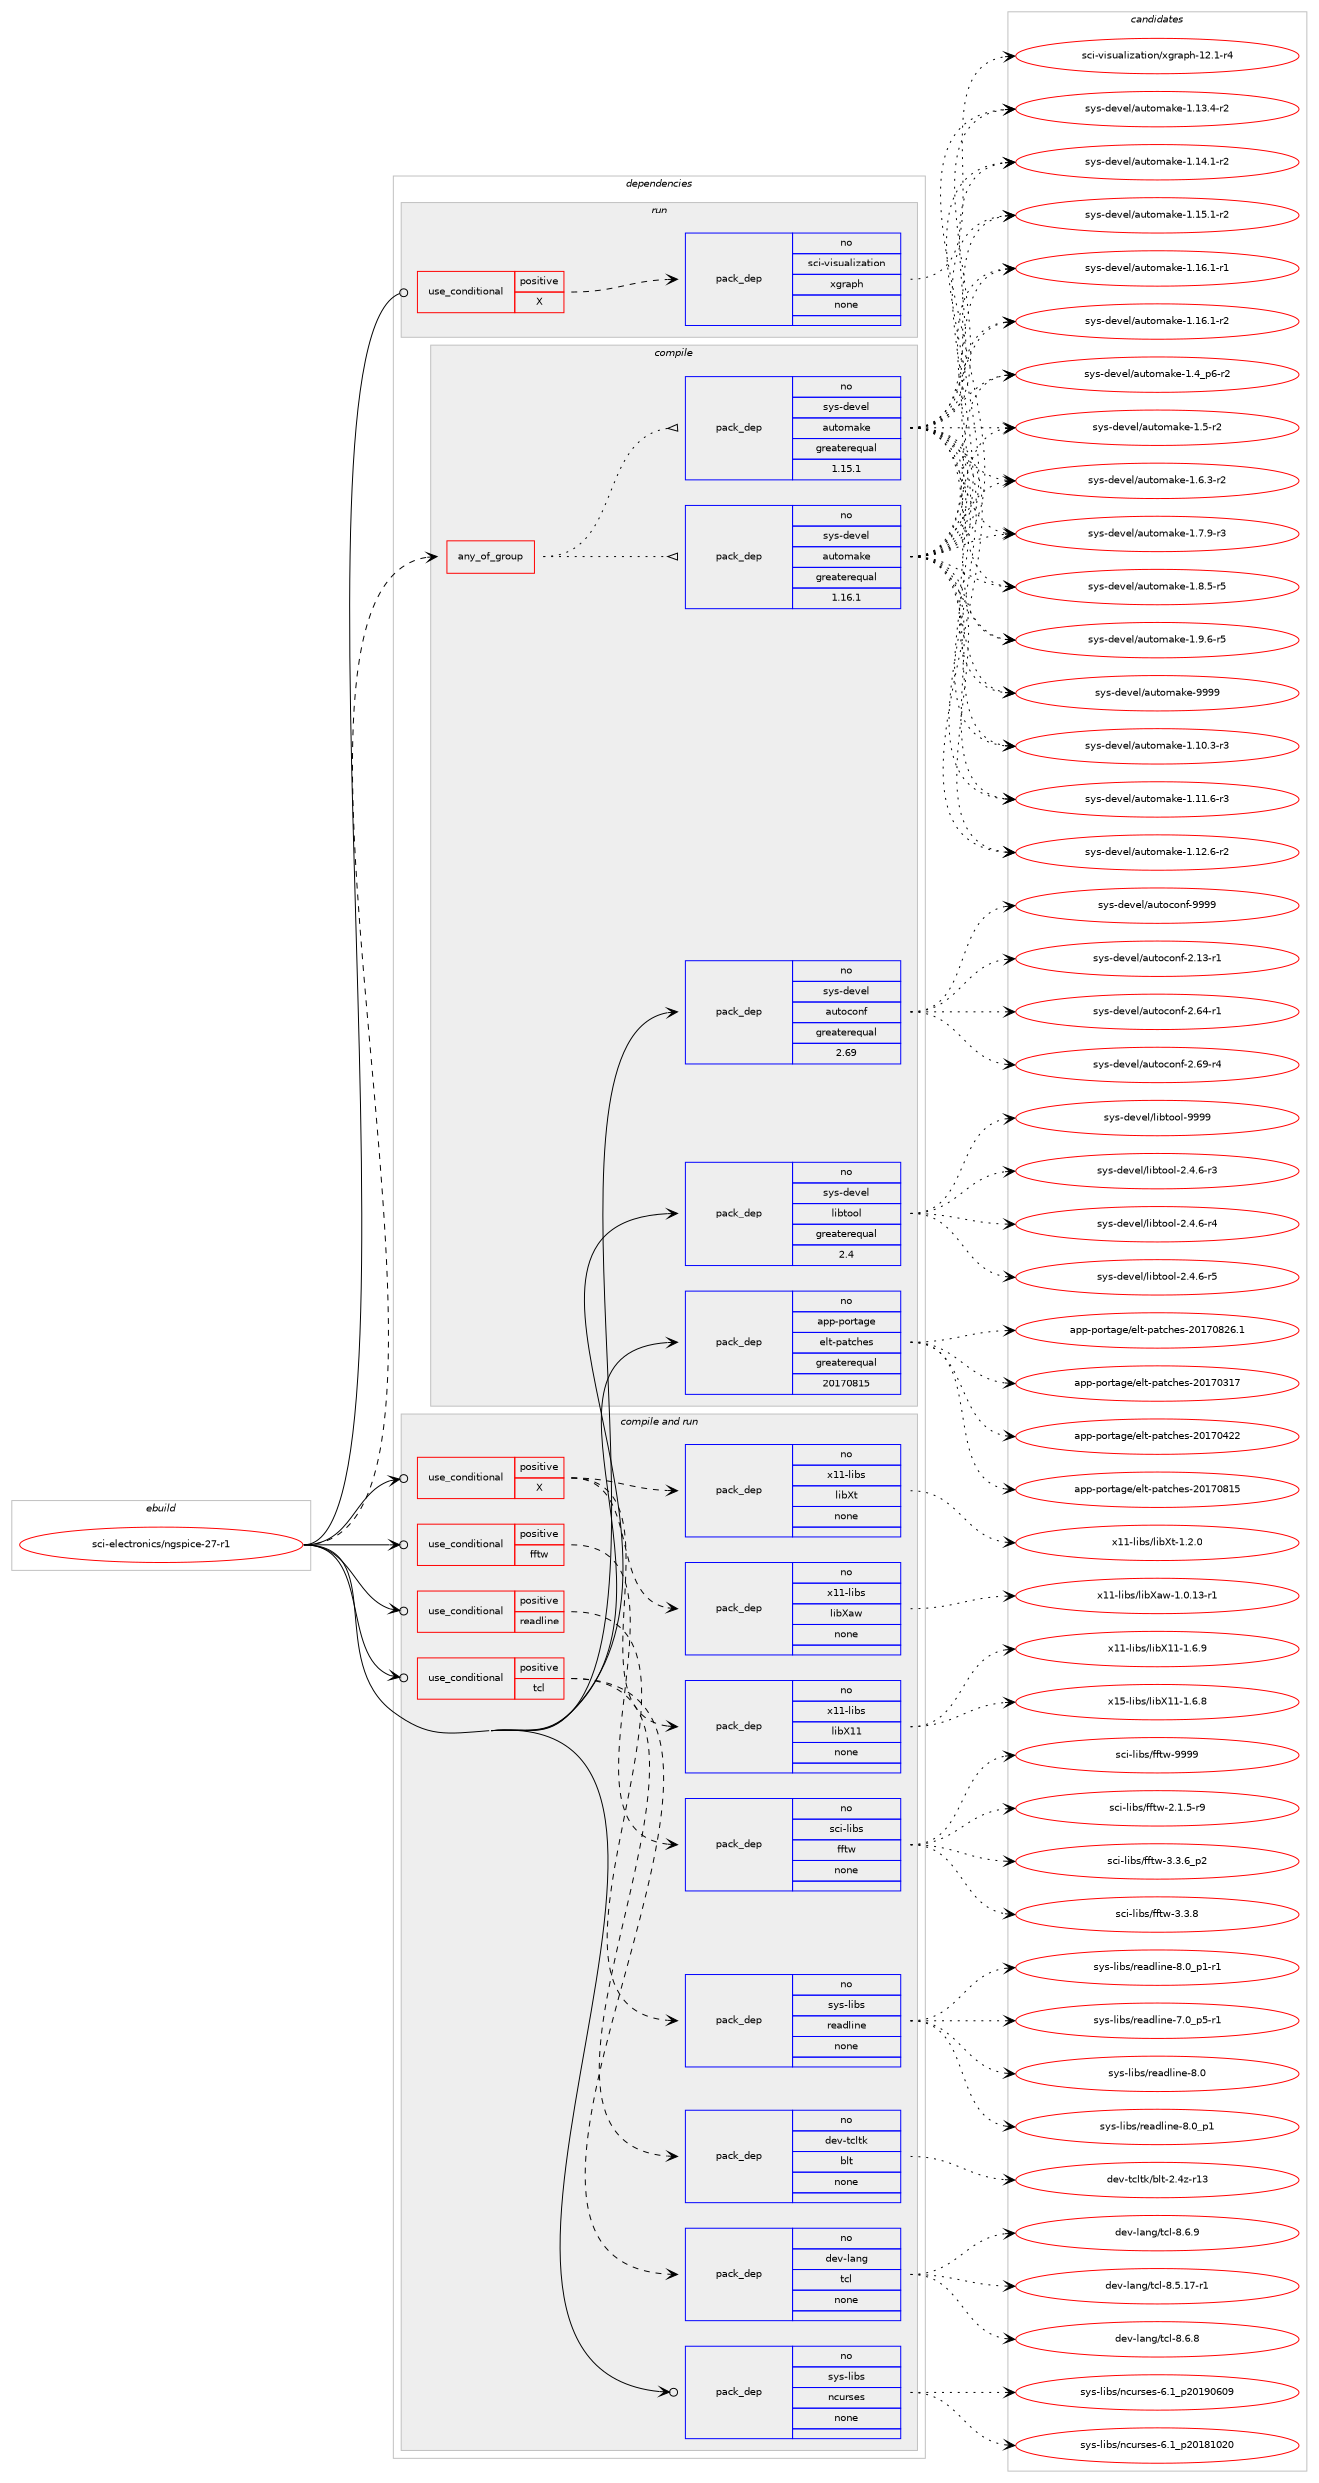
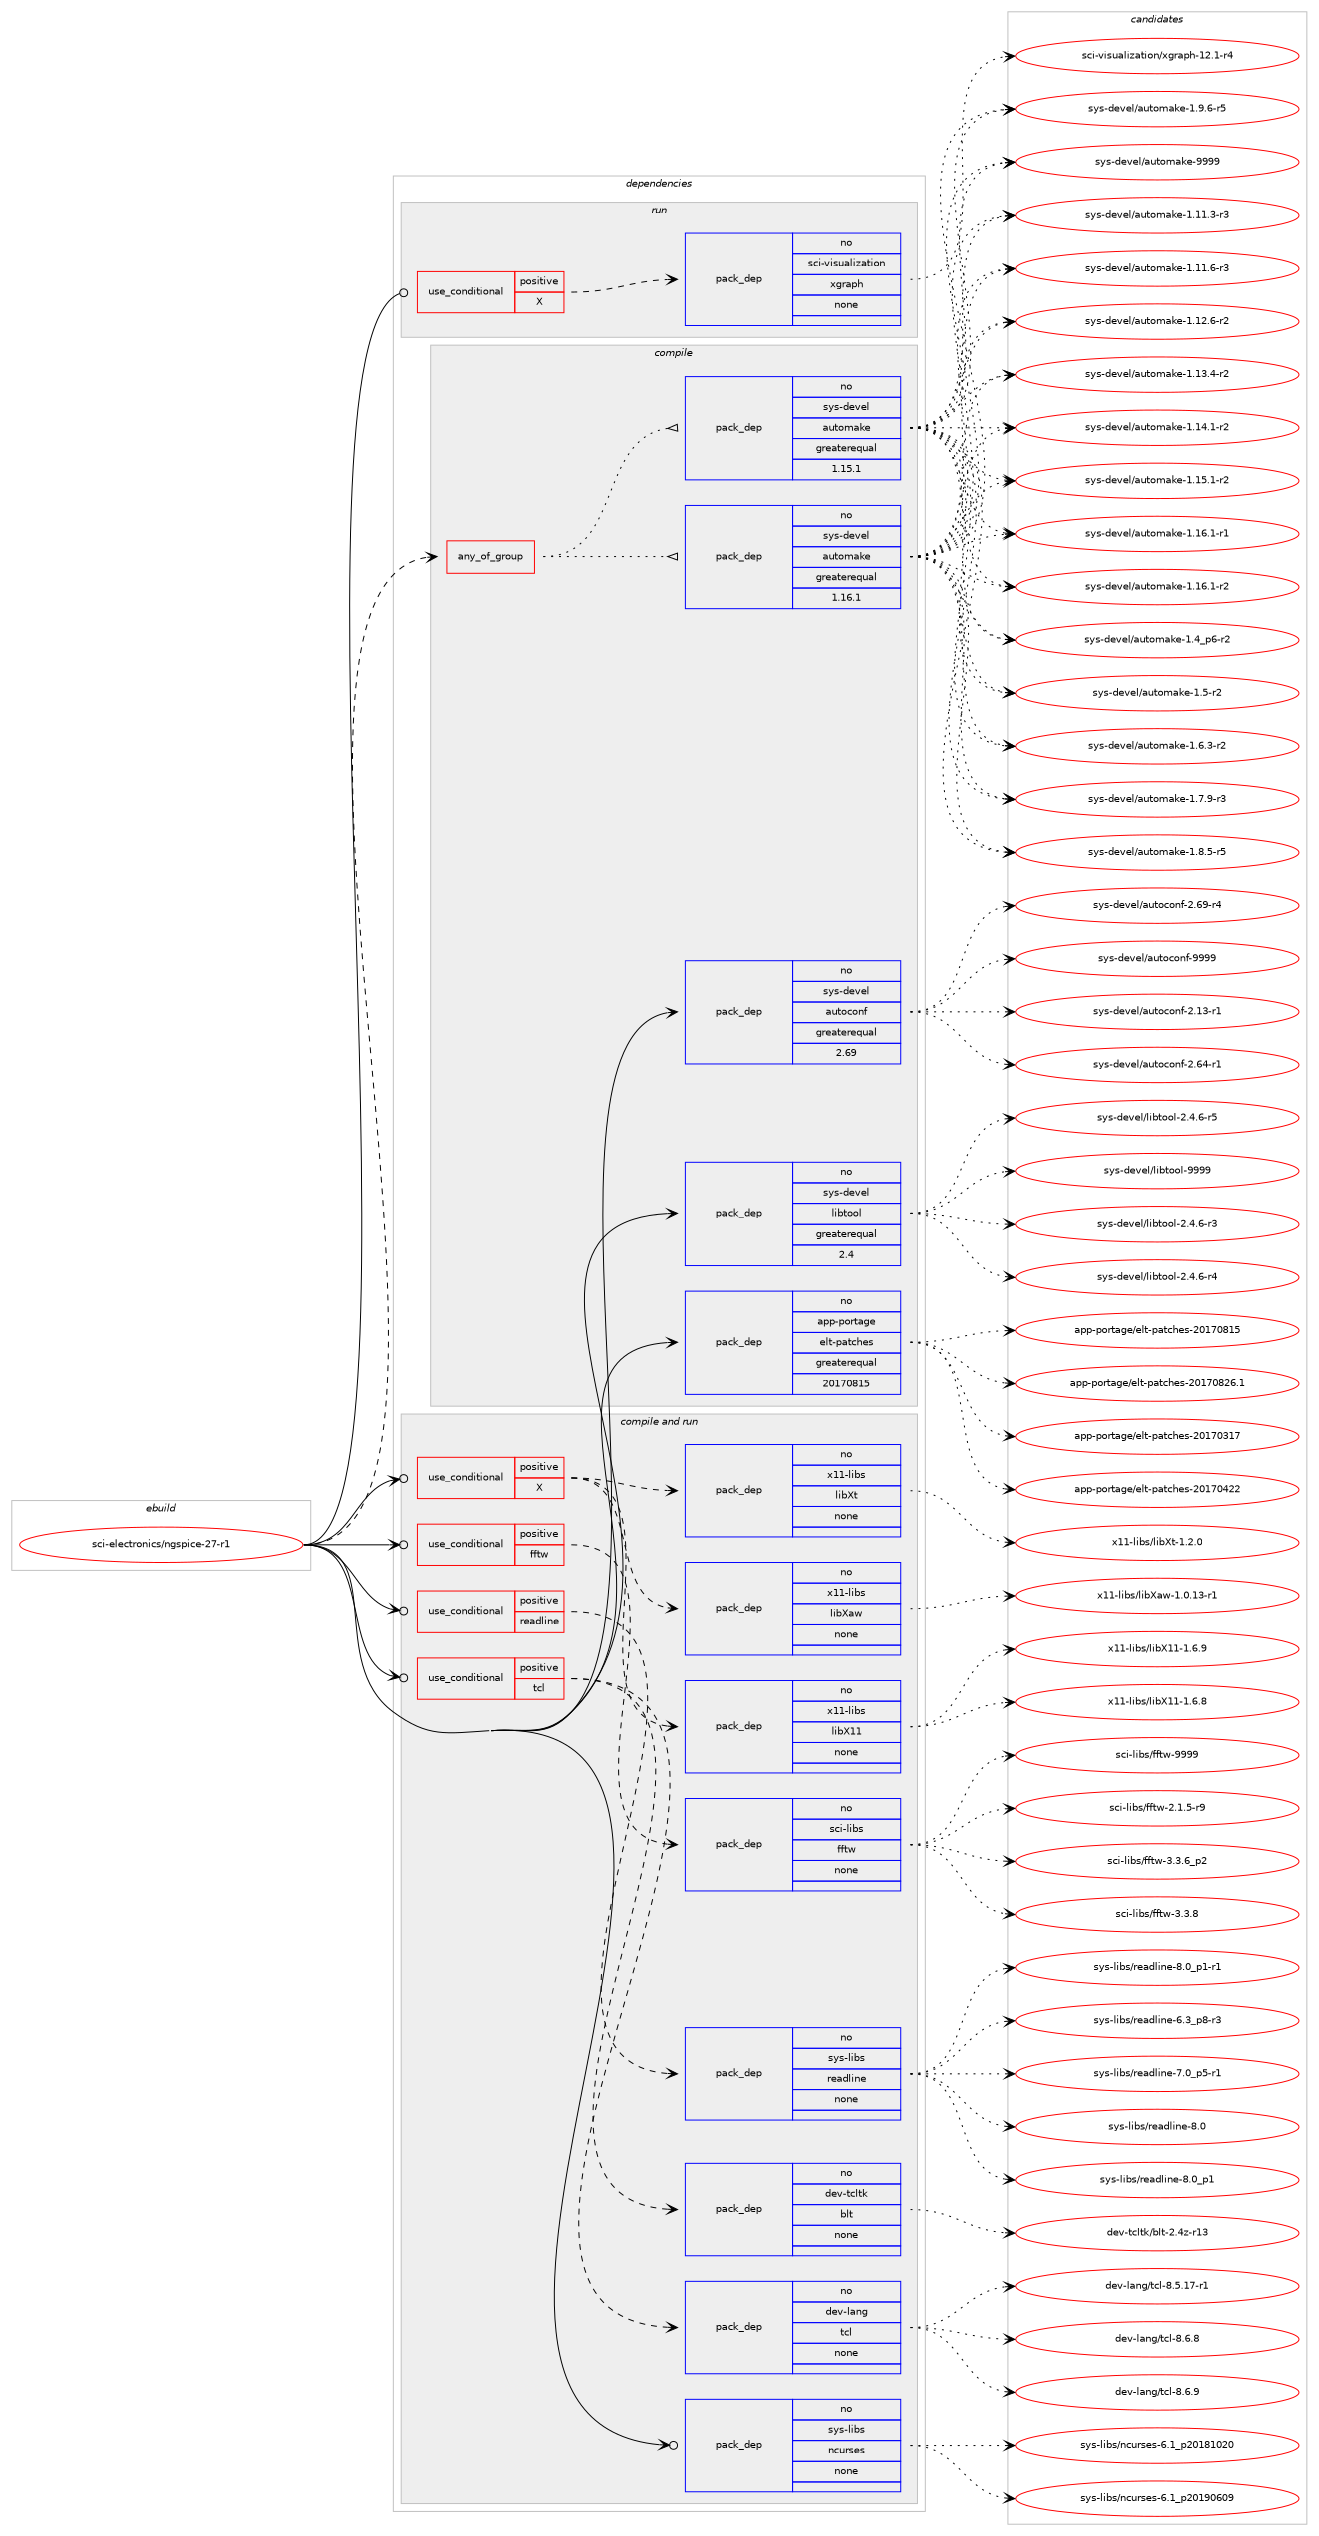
(1157, 746) -> (1157, 215)
(1157, 1702) -> (1157, 1702)
none -> (1157, 2021)
